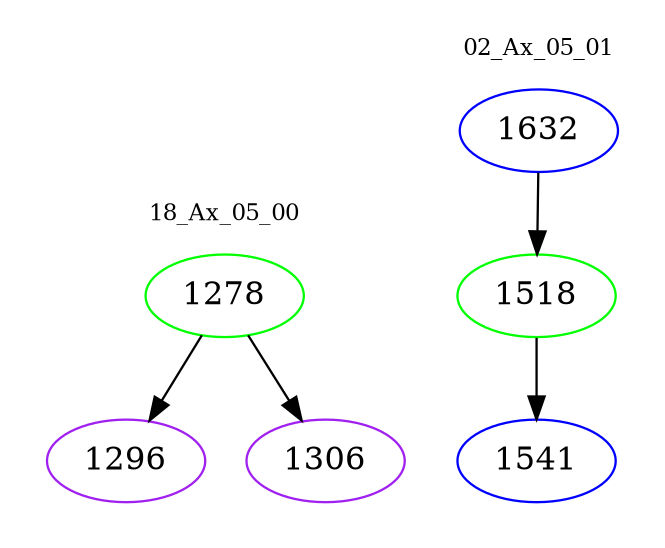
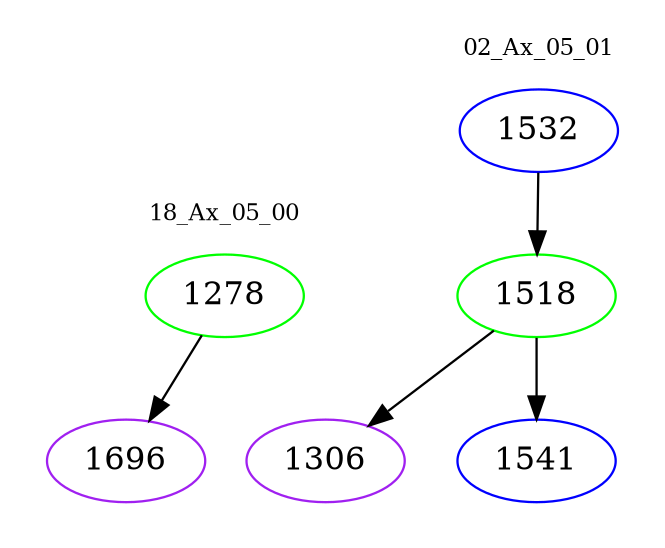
(539, 131) -> (539, 131)
(269, 368) -> (454, 361)
(126, 461) -> (126, 461)
